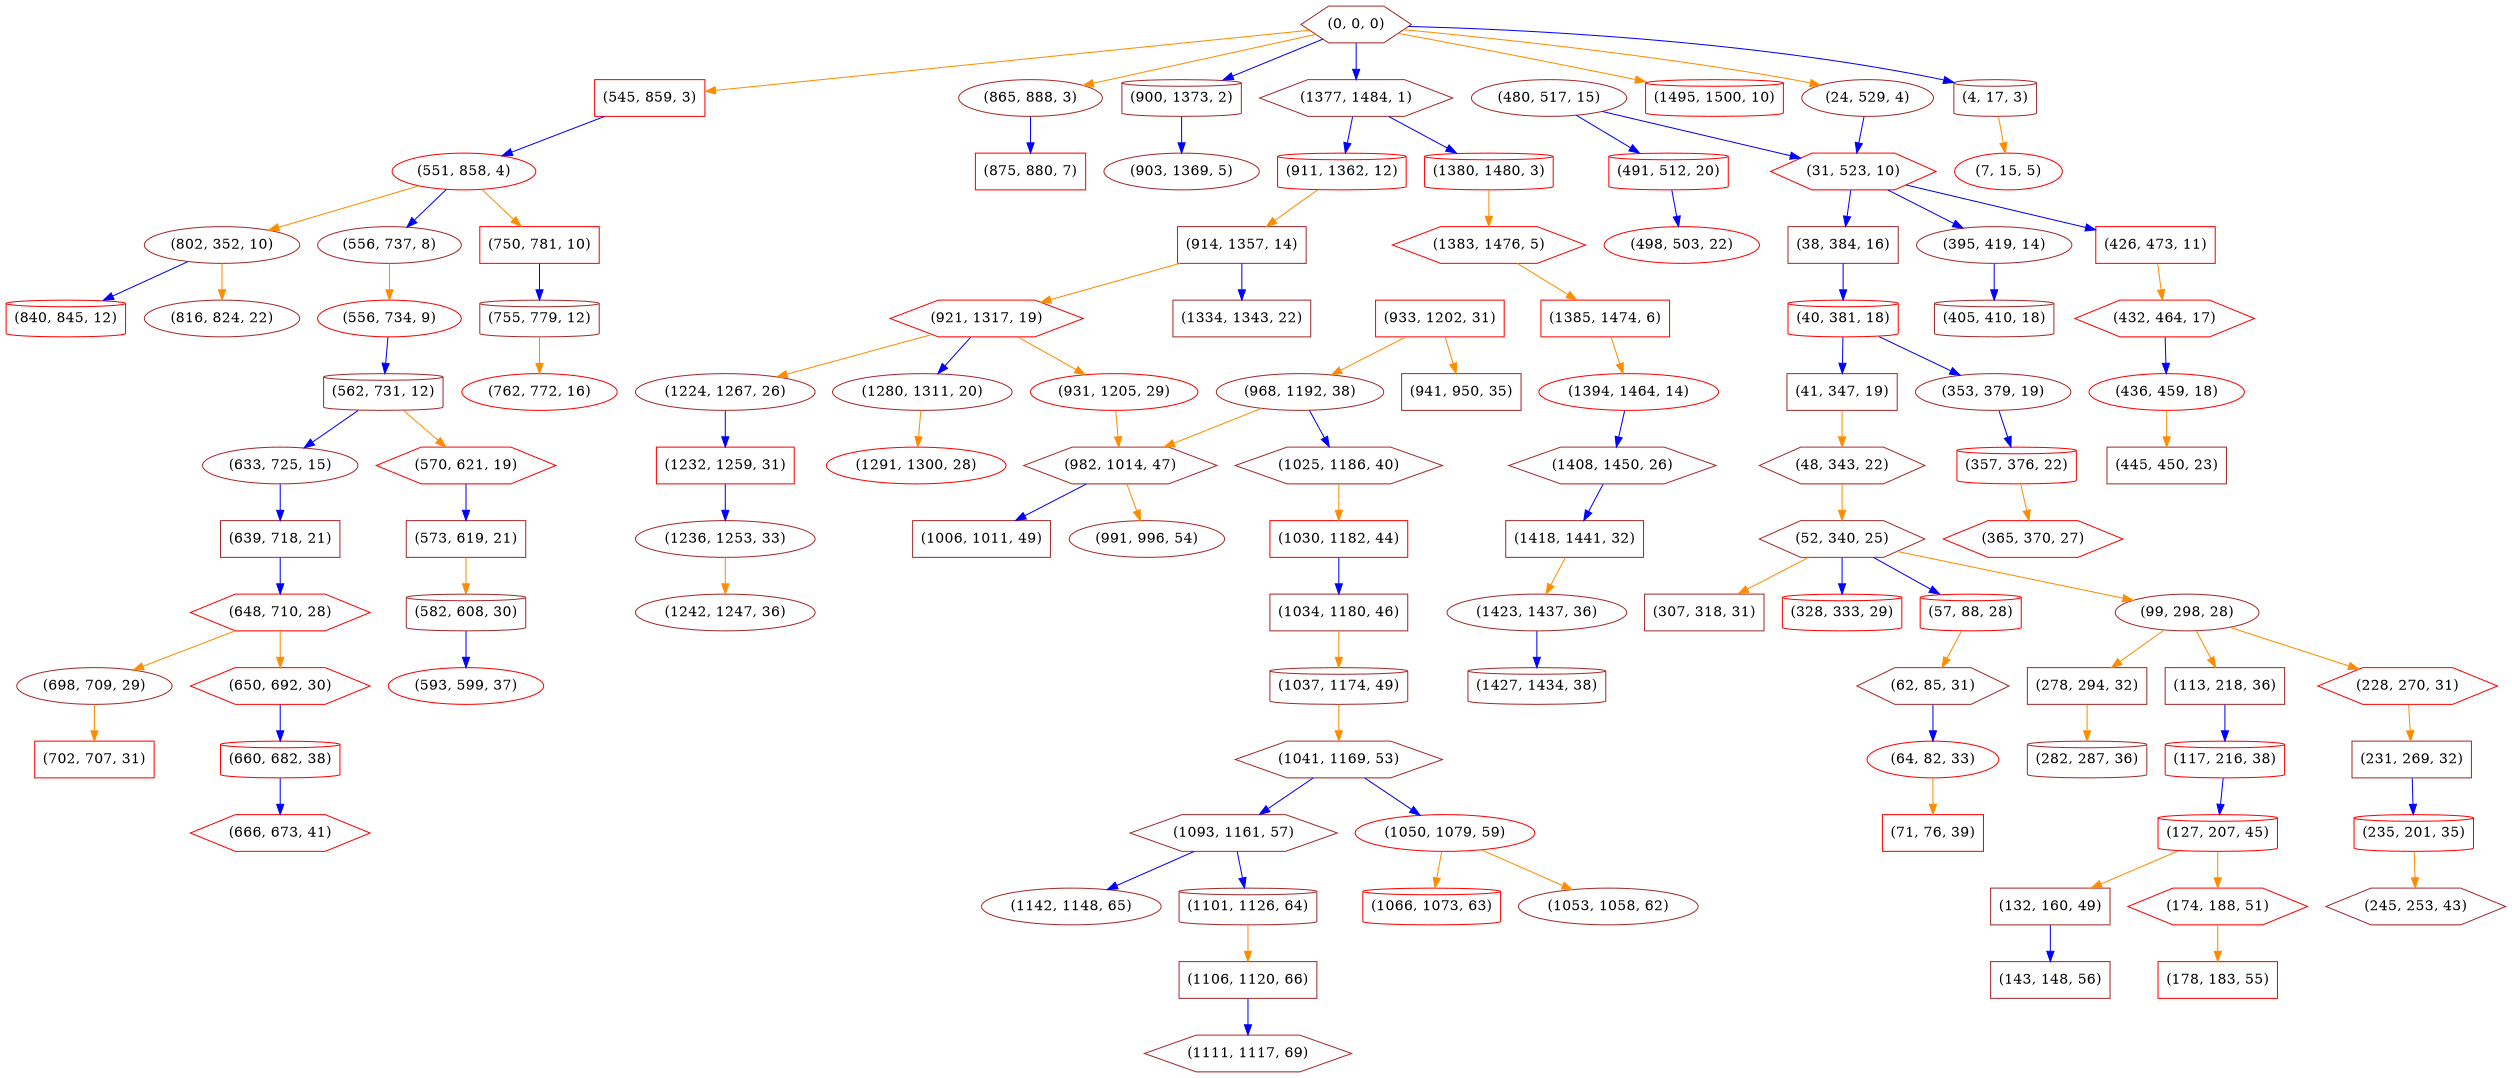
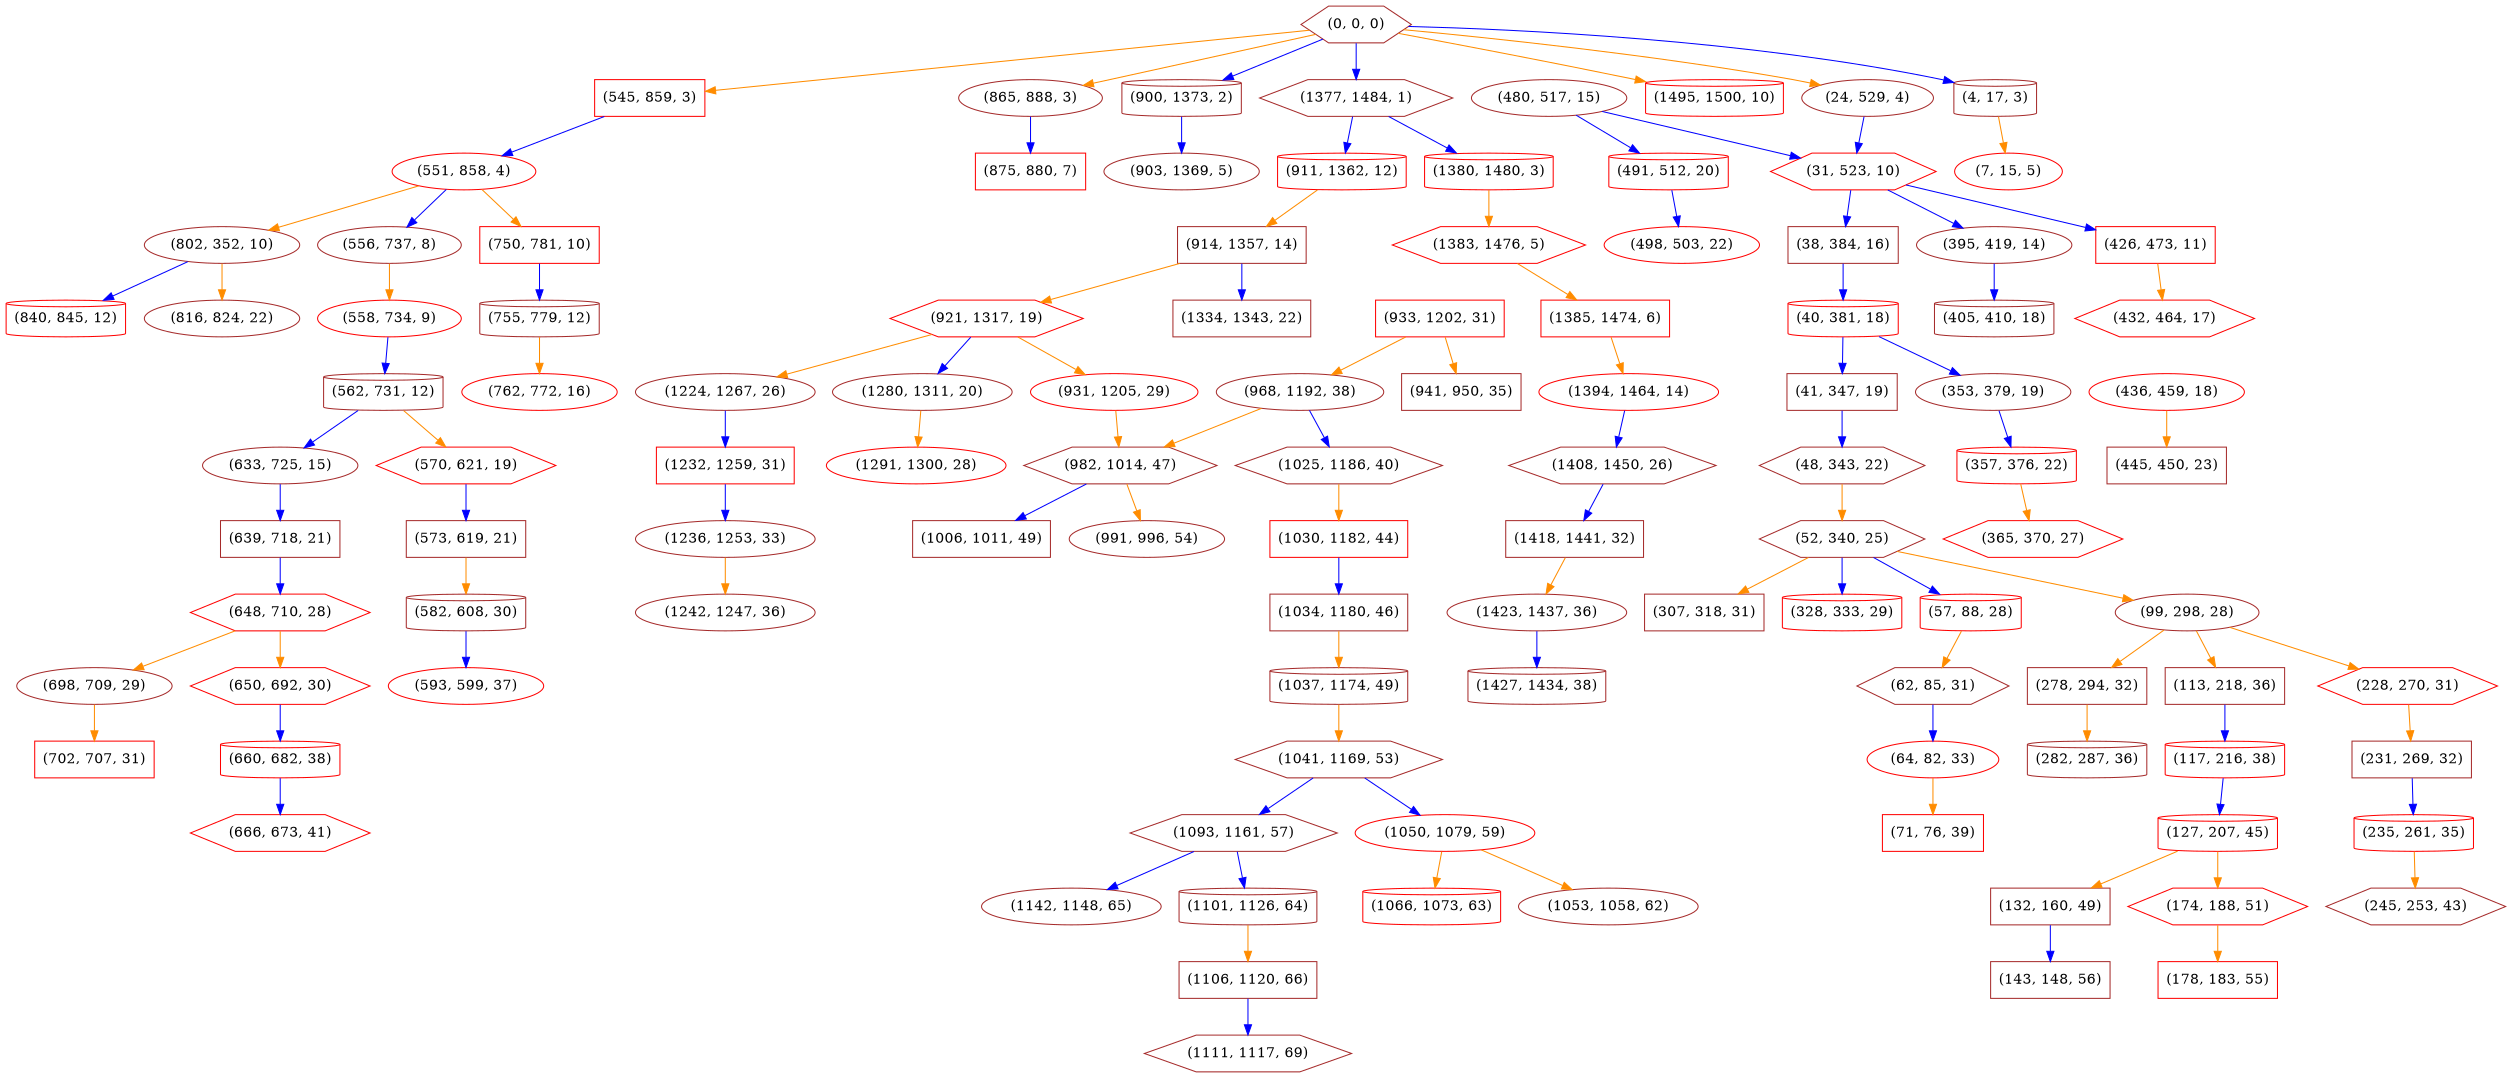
(389, 318) -> (389, 318)
(2166, 350) -> none
(1842, 424) -> (1842, 424)
(2414, 833) -> (2414, 833)
